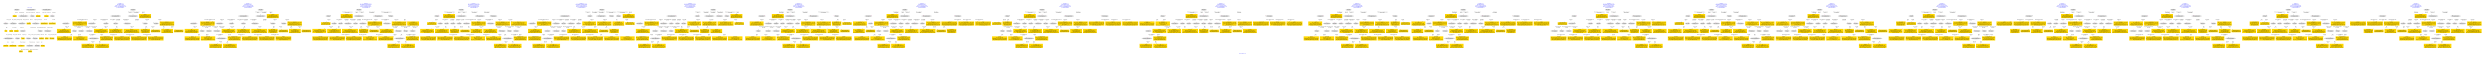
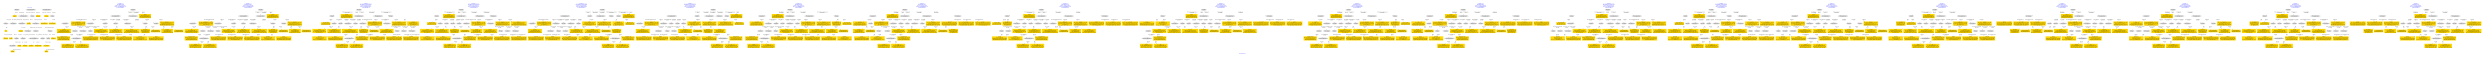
(11, 31) -> none
(47, 38) -> (48, 38)
(37, 46) -> (25, 46)
